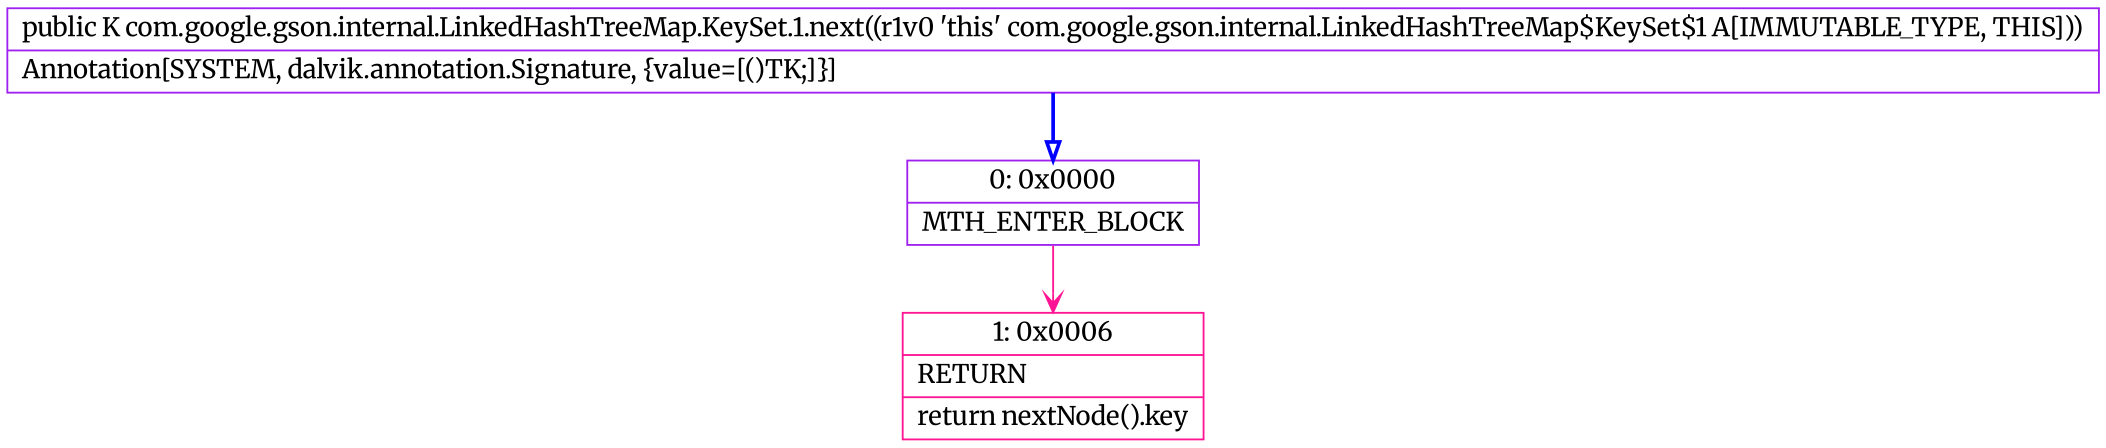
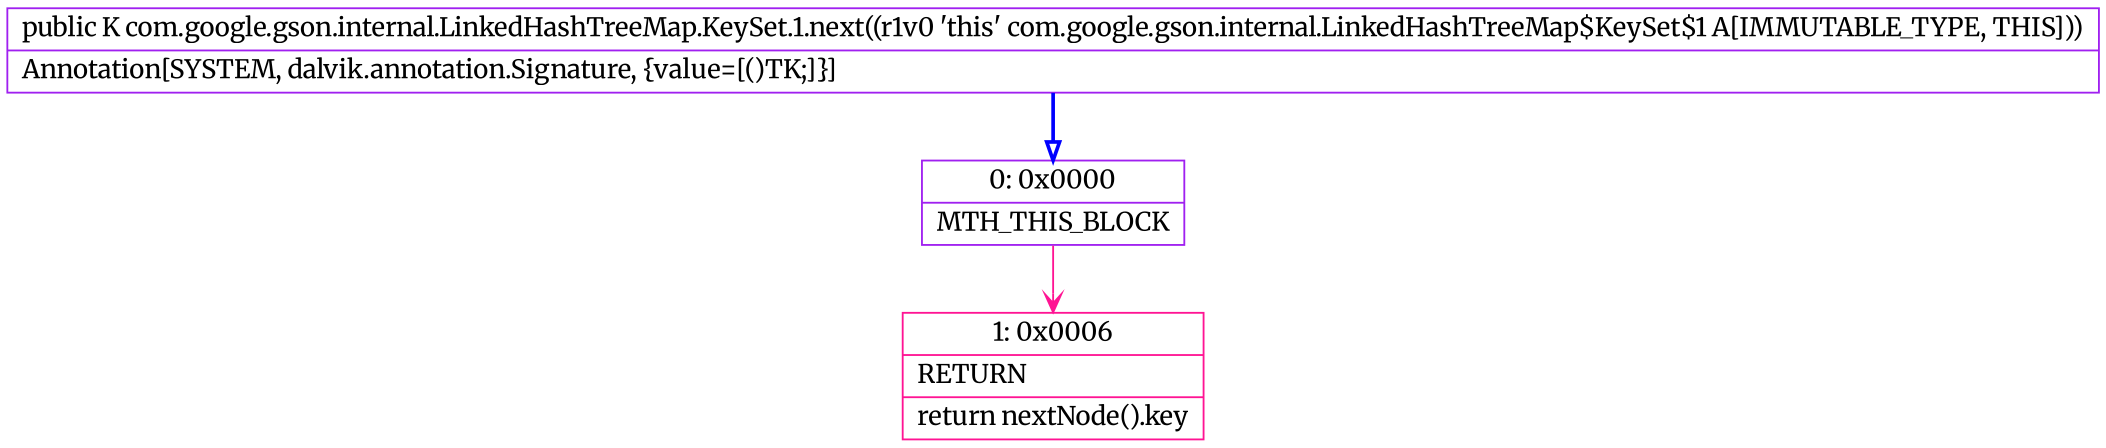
(1053, 223) -> (1053, 223)
